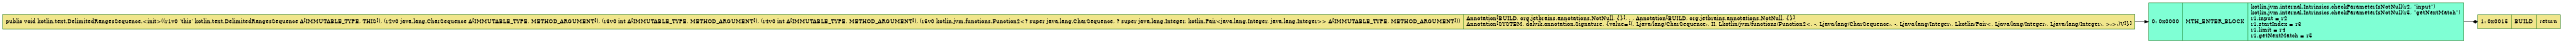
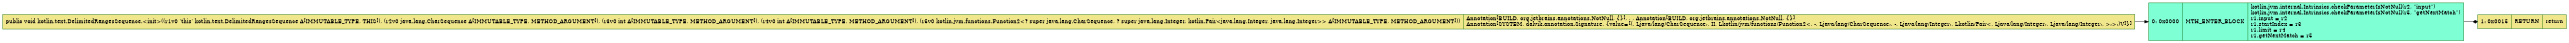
(2524, 22) -> (2527, 22)
